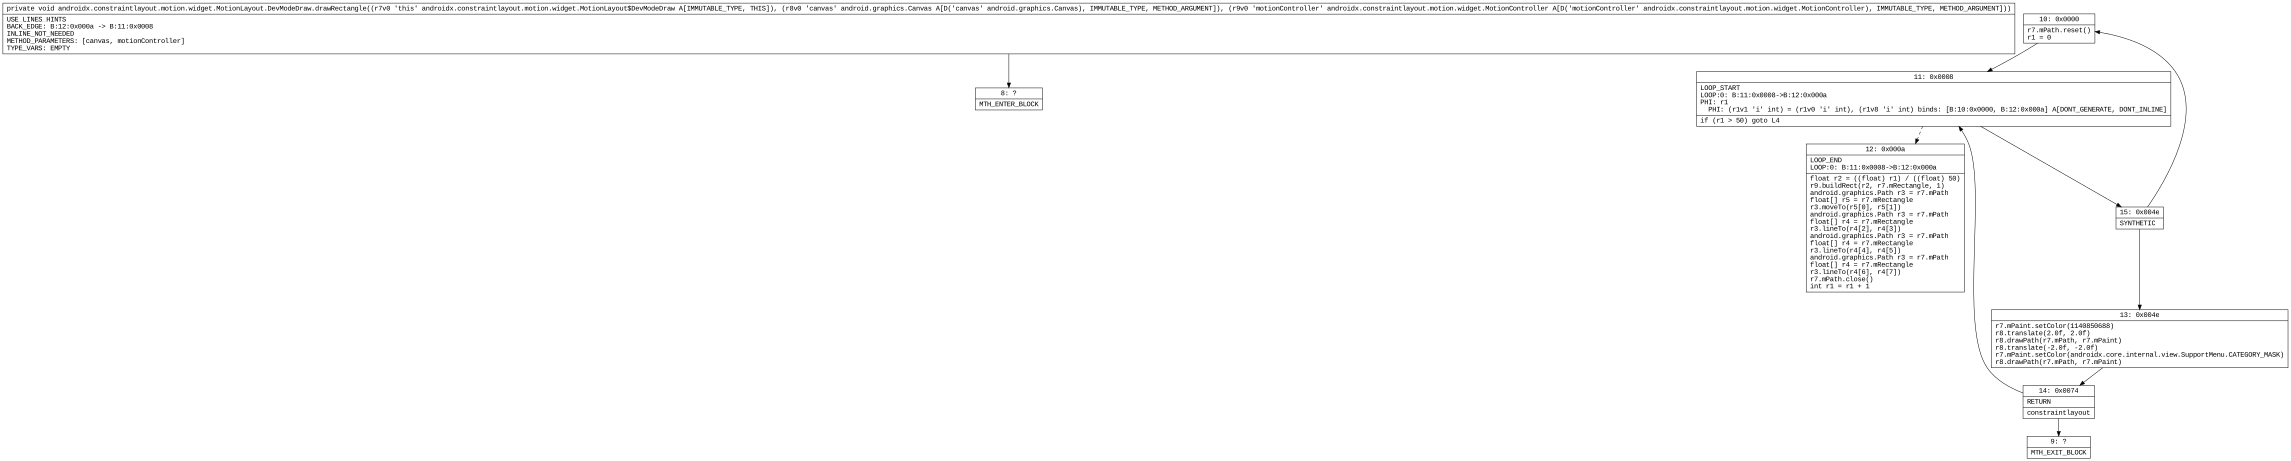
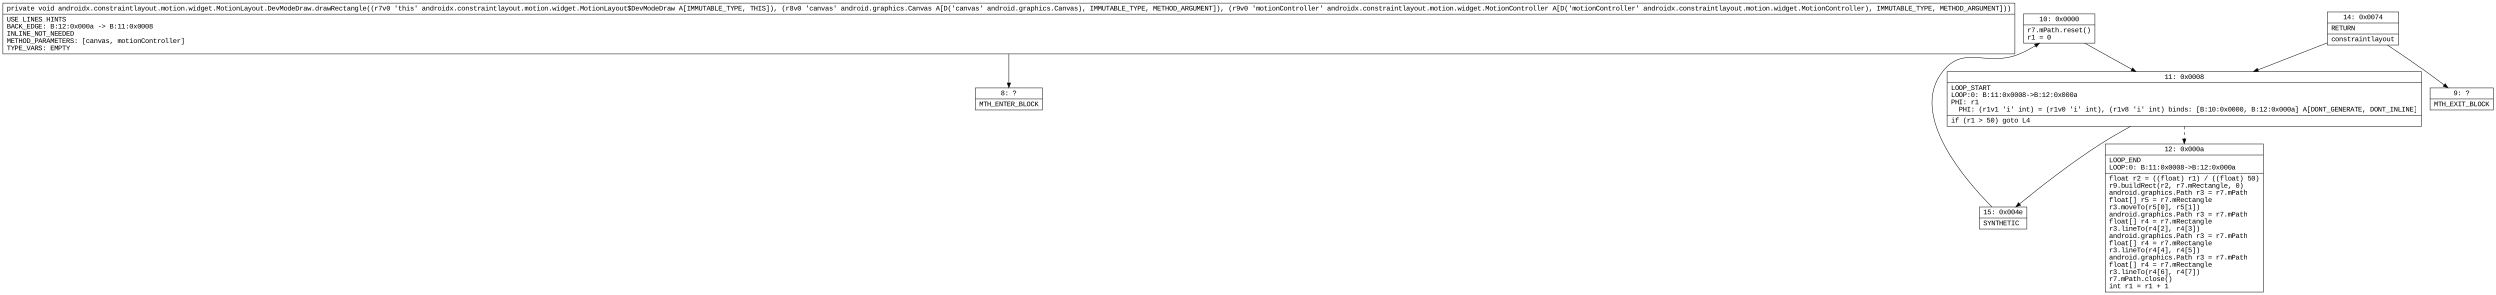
(1877, 186) -> (2176, 186)
(2140, 339) -> none
